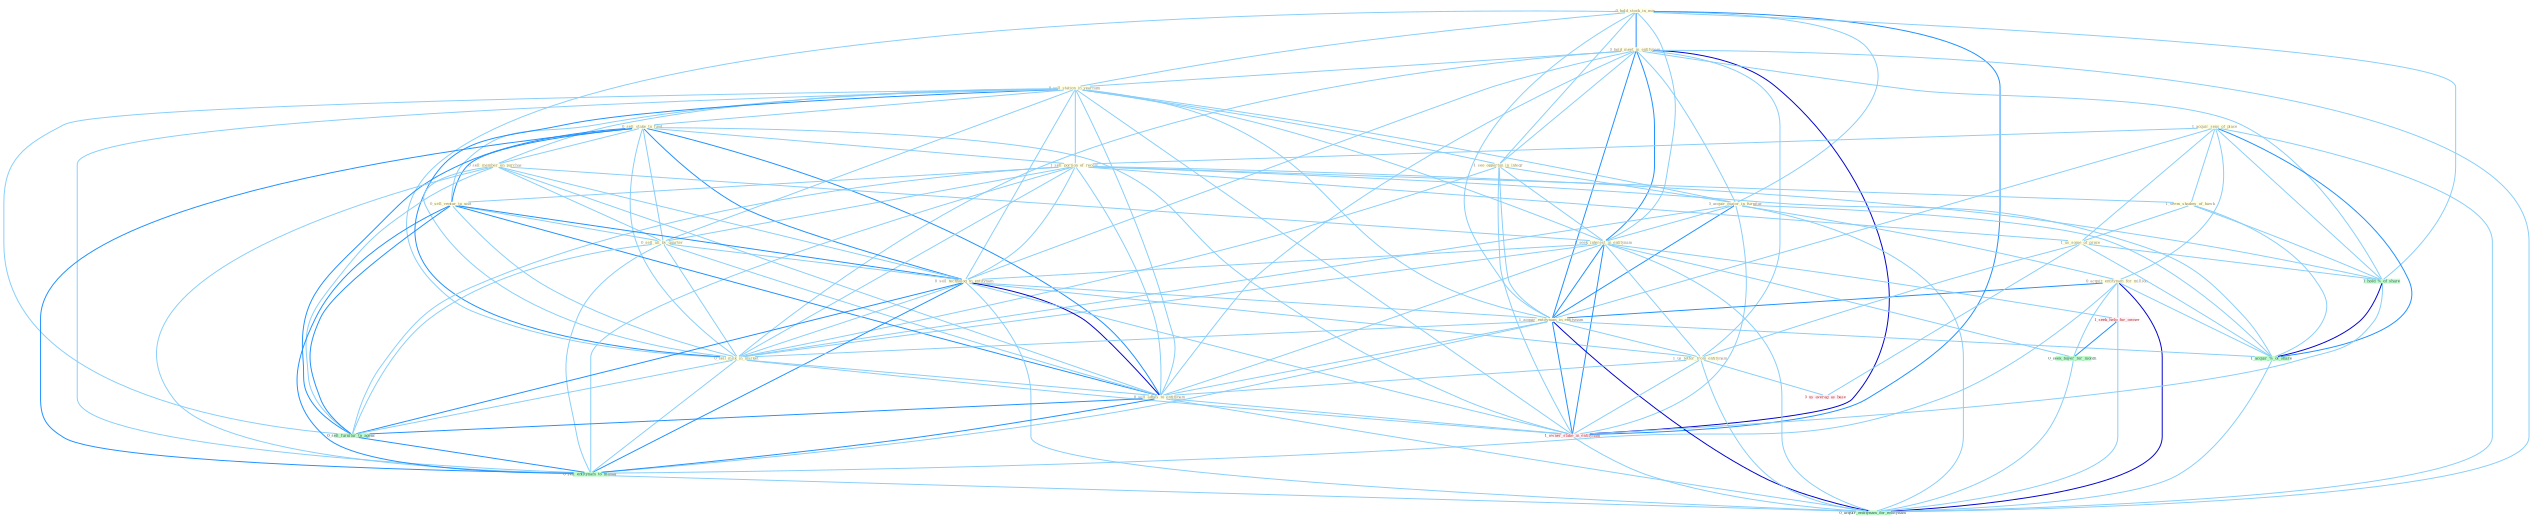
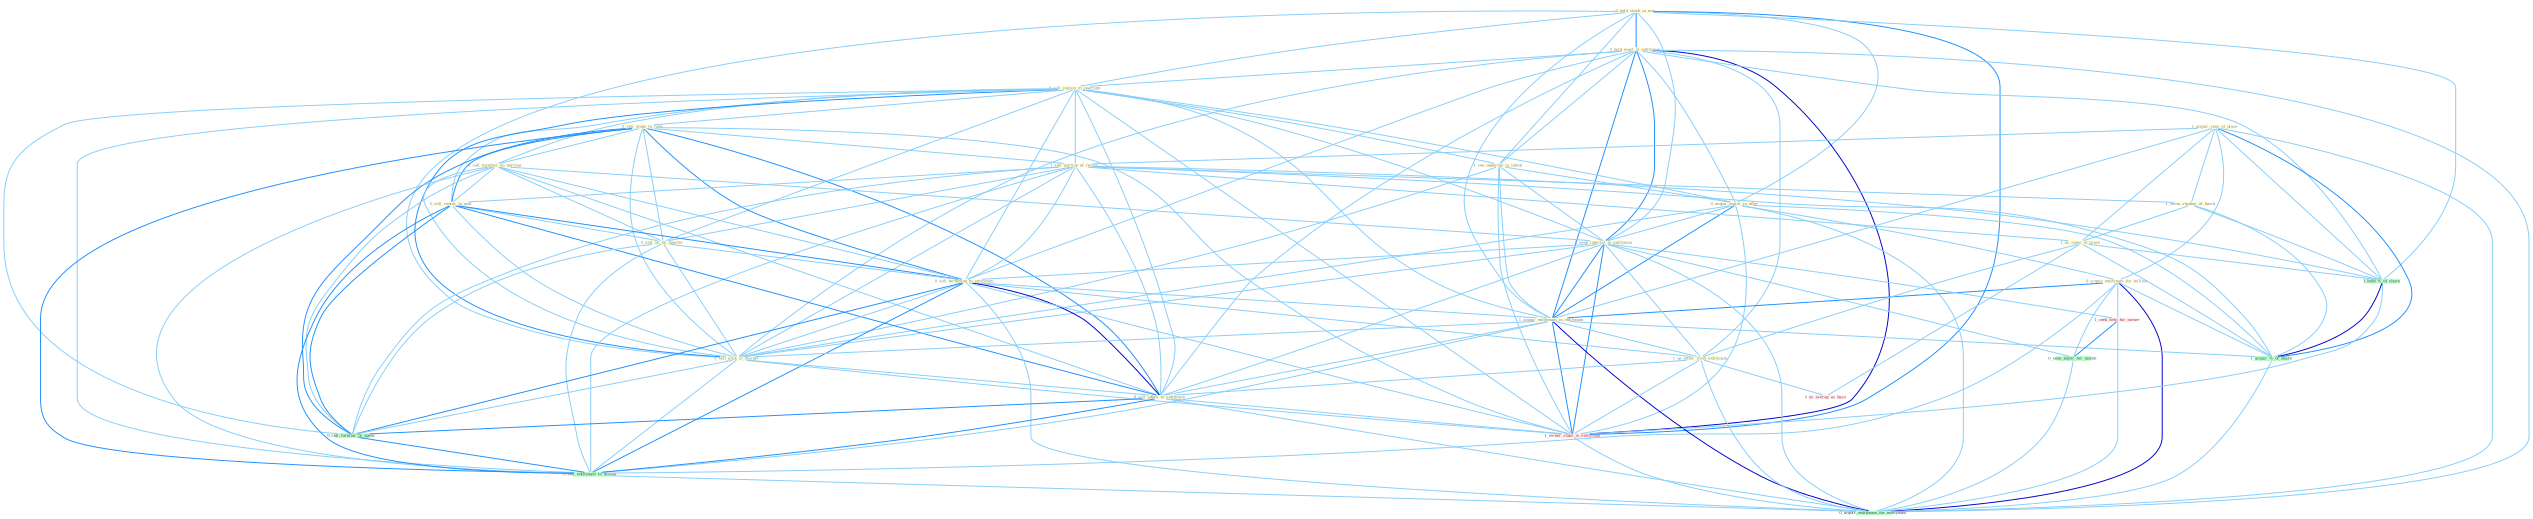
none -> (474, 185)
(1736, 204) -> (1736, 204)
(886, 315) -> none
